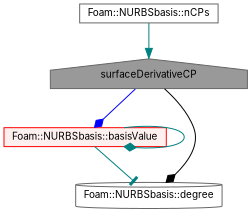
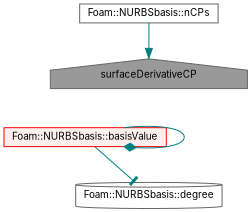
(119, 104) -> none
(194, 130) -> none
